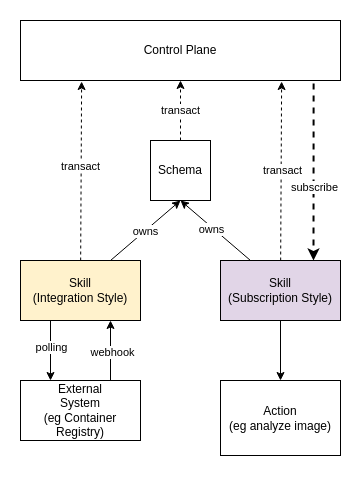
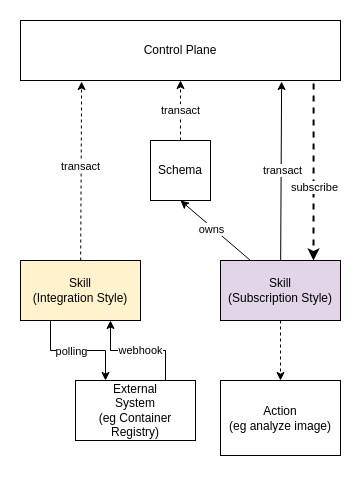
(281, 217) -> (281, 217)
(143, 233) -> none
(281, 348) -> (281, 348)
(81, 411) -> (136, 411)
